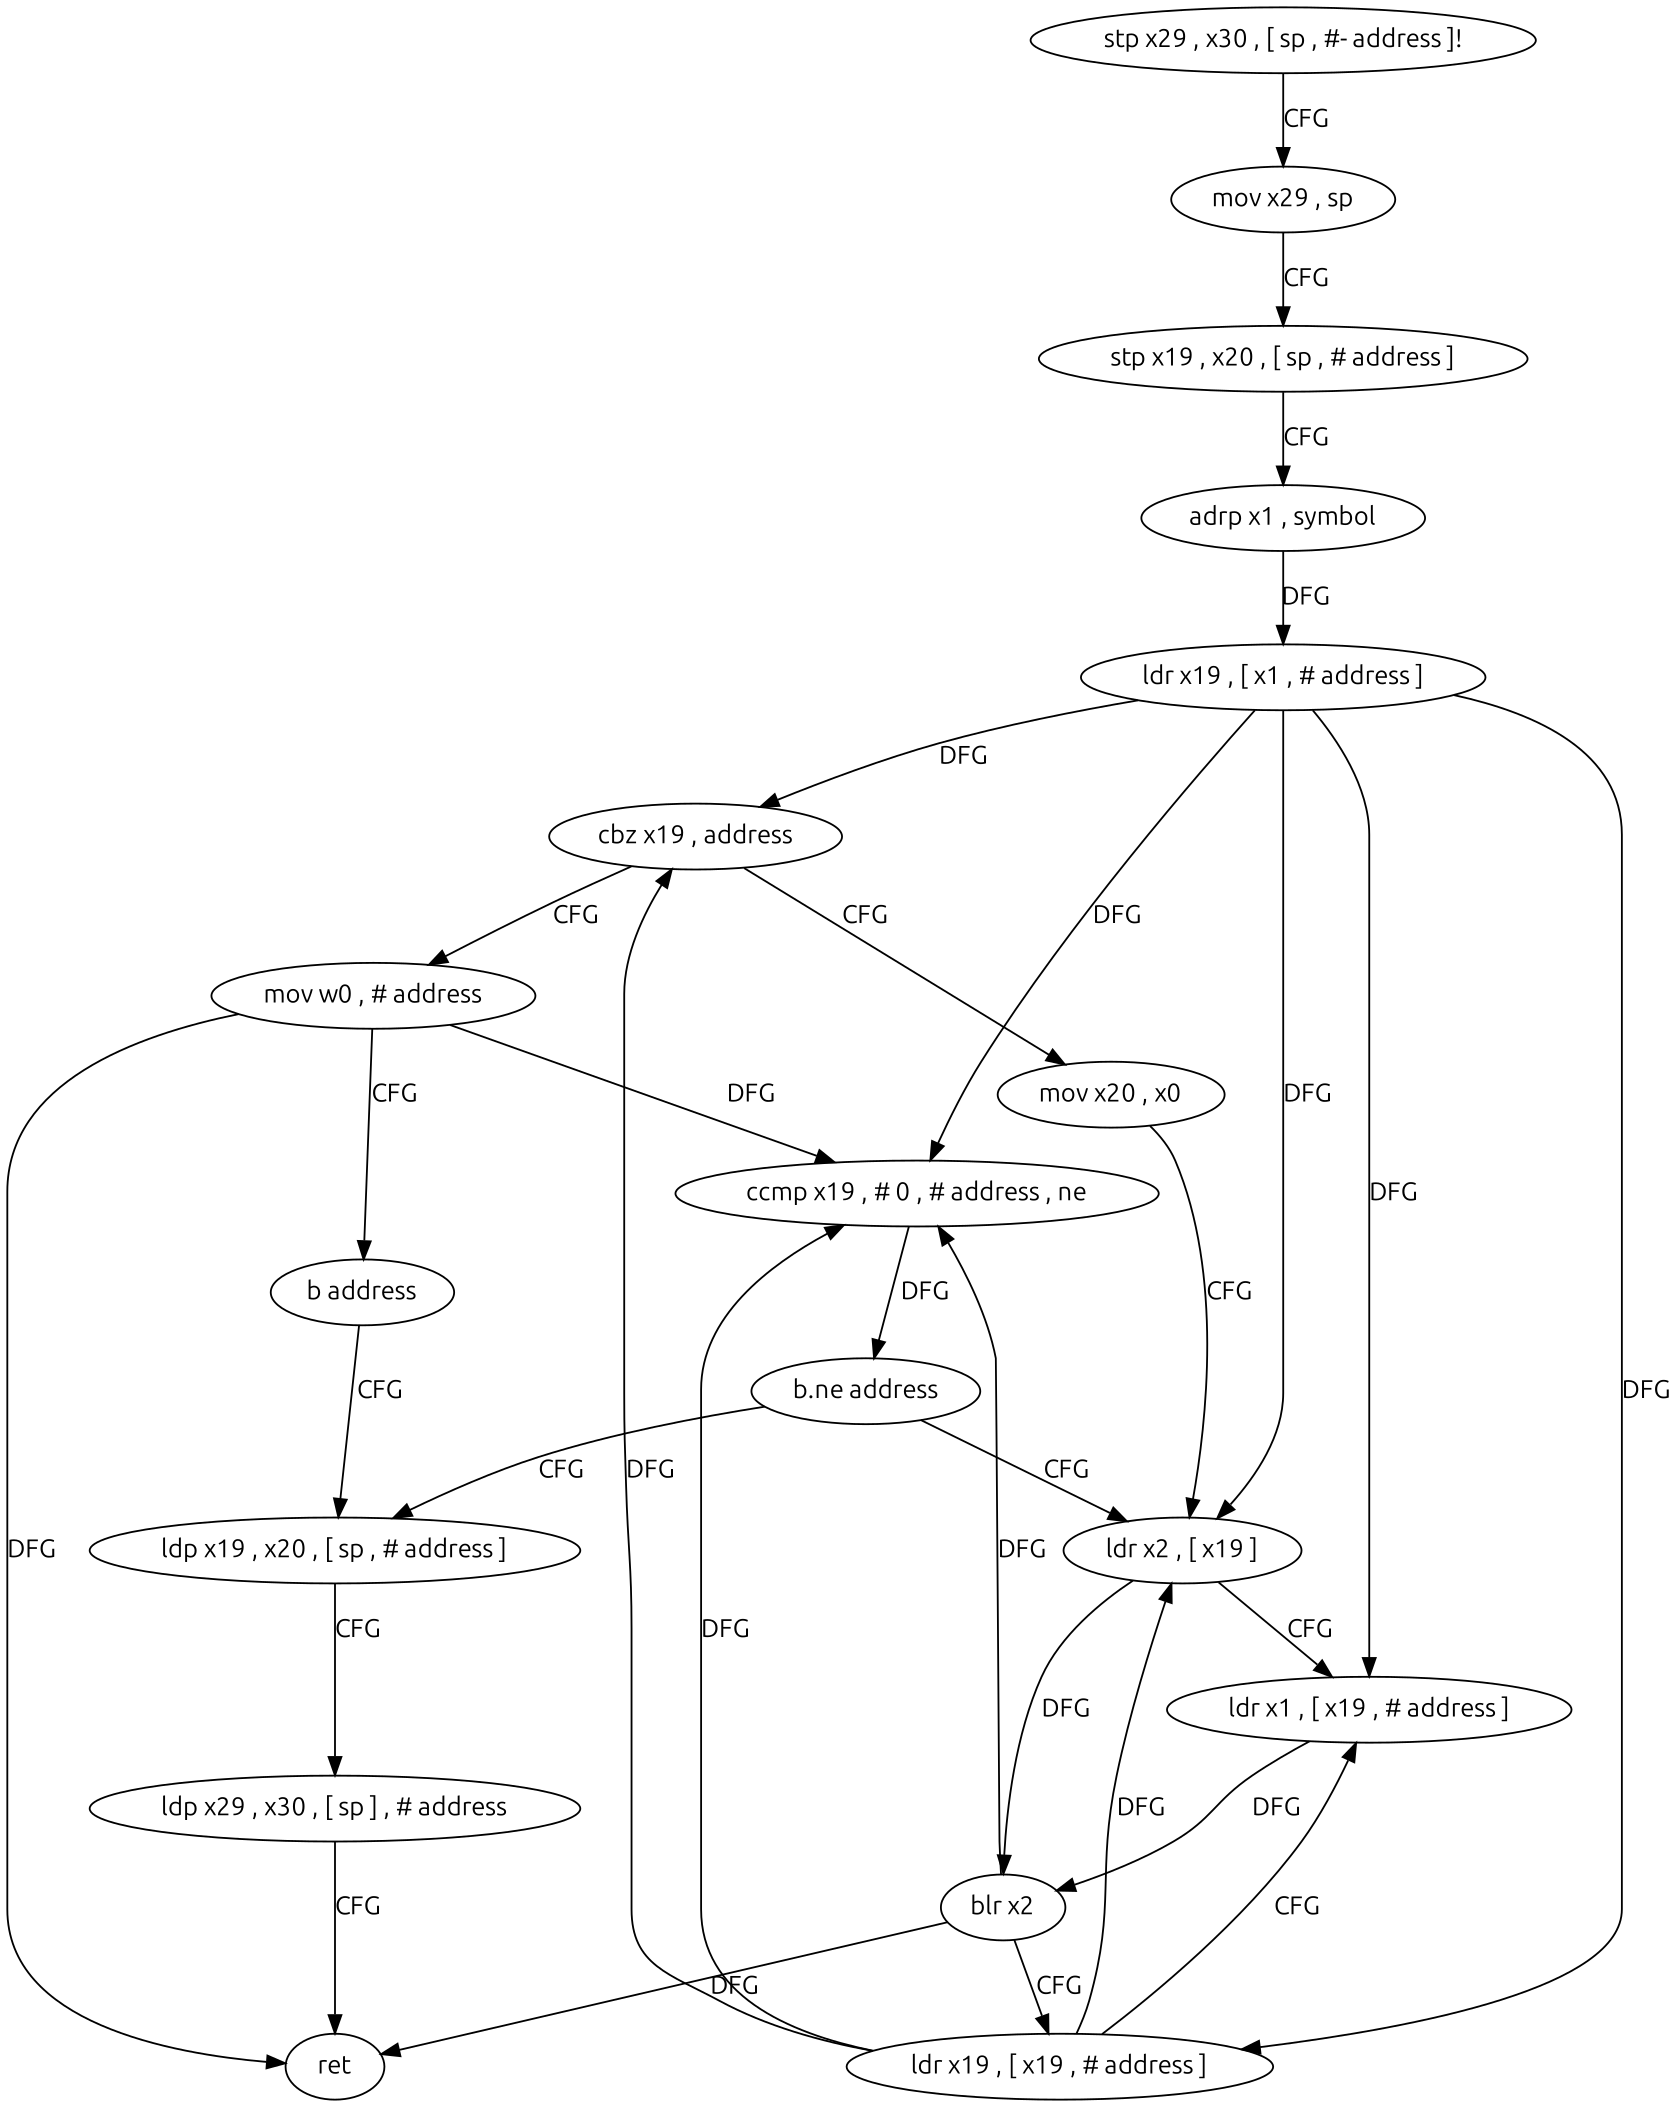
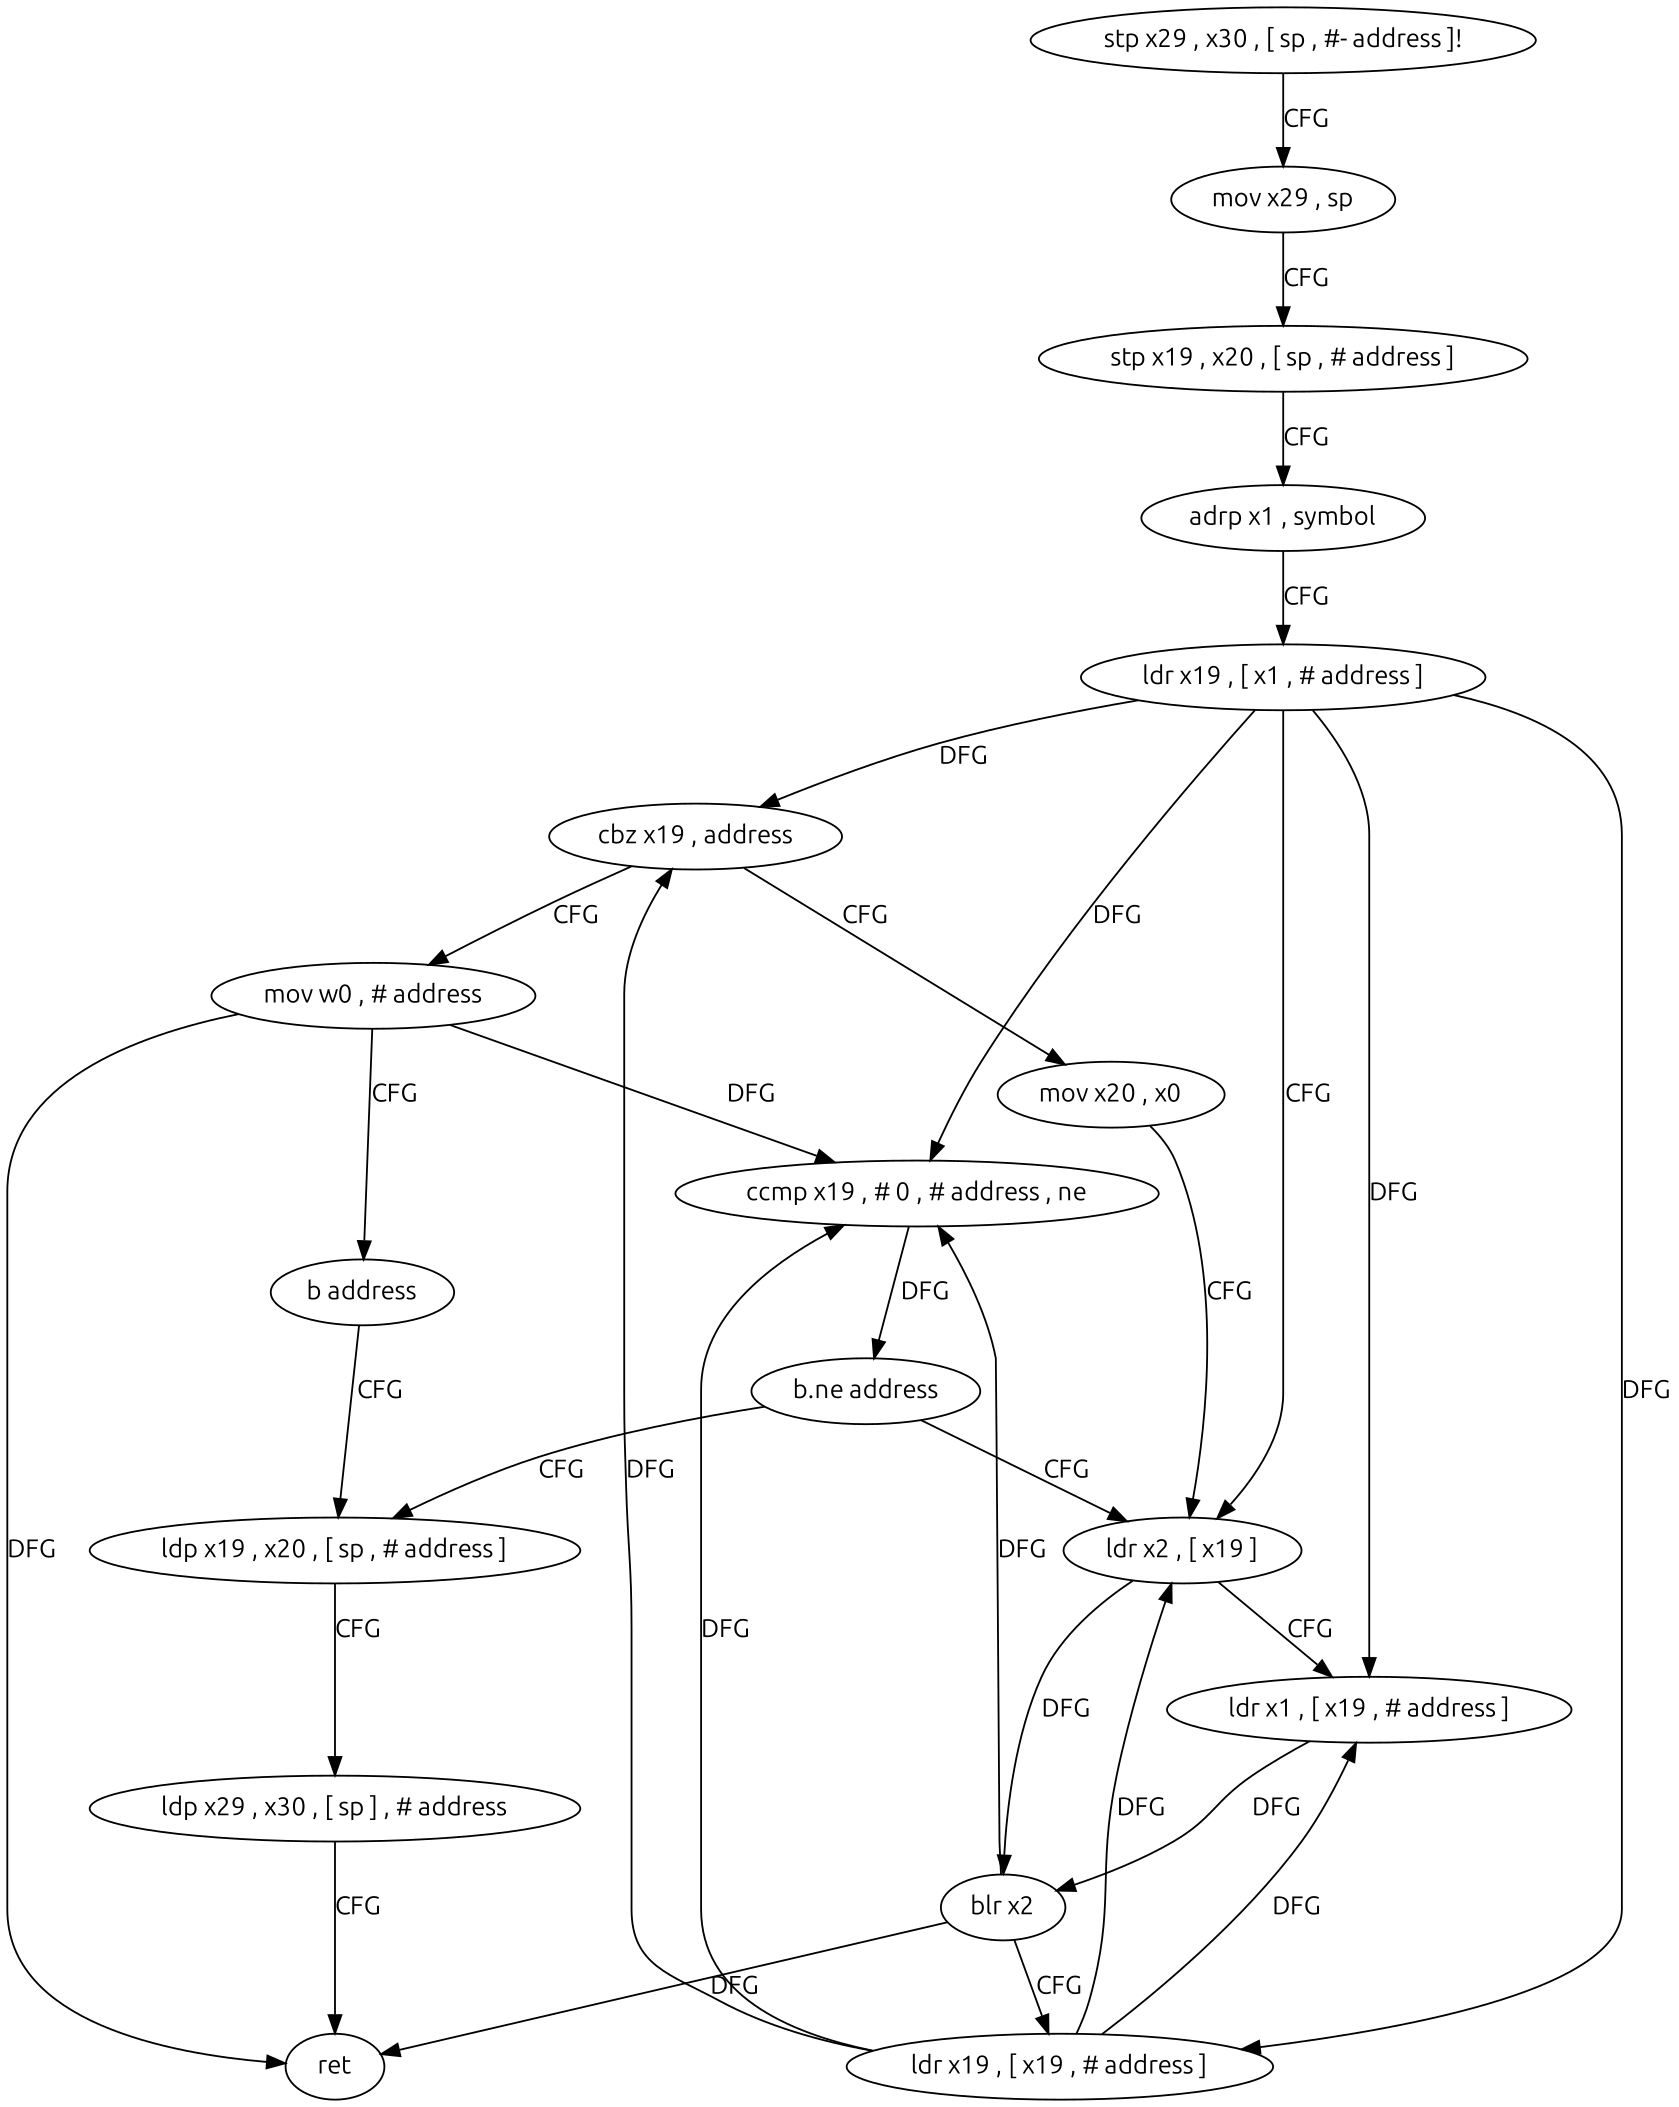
(1306, 598) -> (1306, 598)
(1308, 1095) -> (1308, 1095)
(1297, 1907) -> (1297, 1907)
